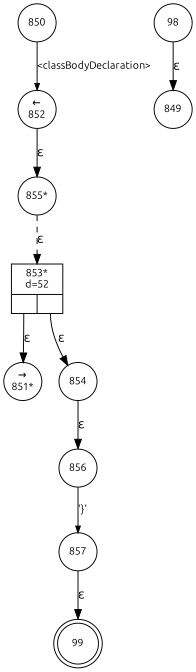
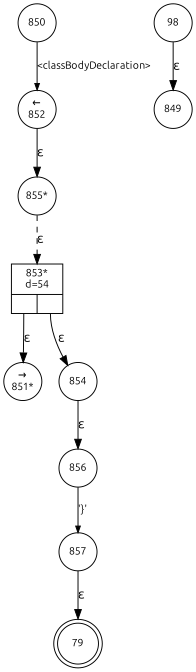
(37, 284) -> (37, 284)
(78, 644) -> (78, 644)
